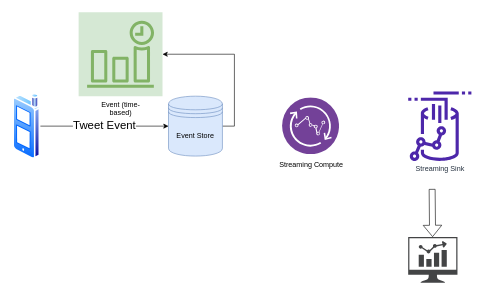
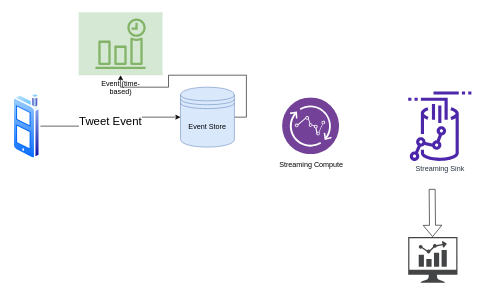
(120, 54) -> (120, 44)
(195, 126) -> (207, 117)
